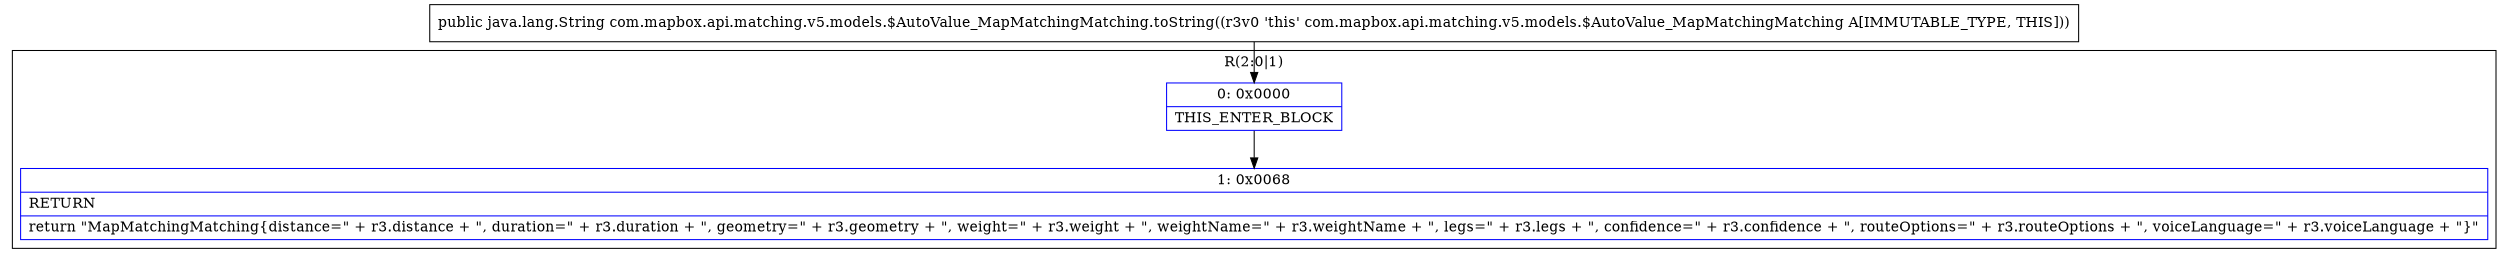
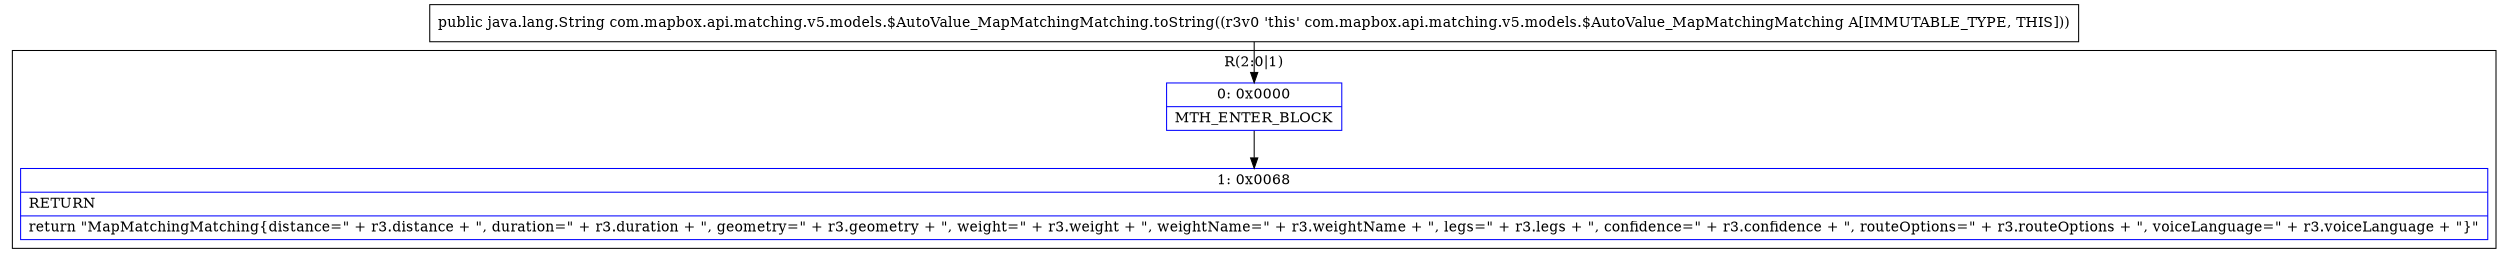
(1254, 118) -> (1254, 118)
